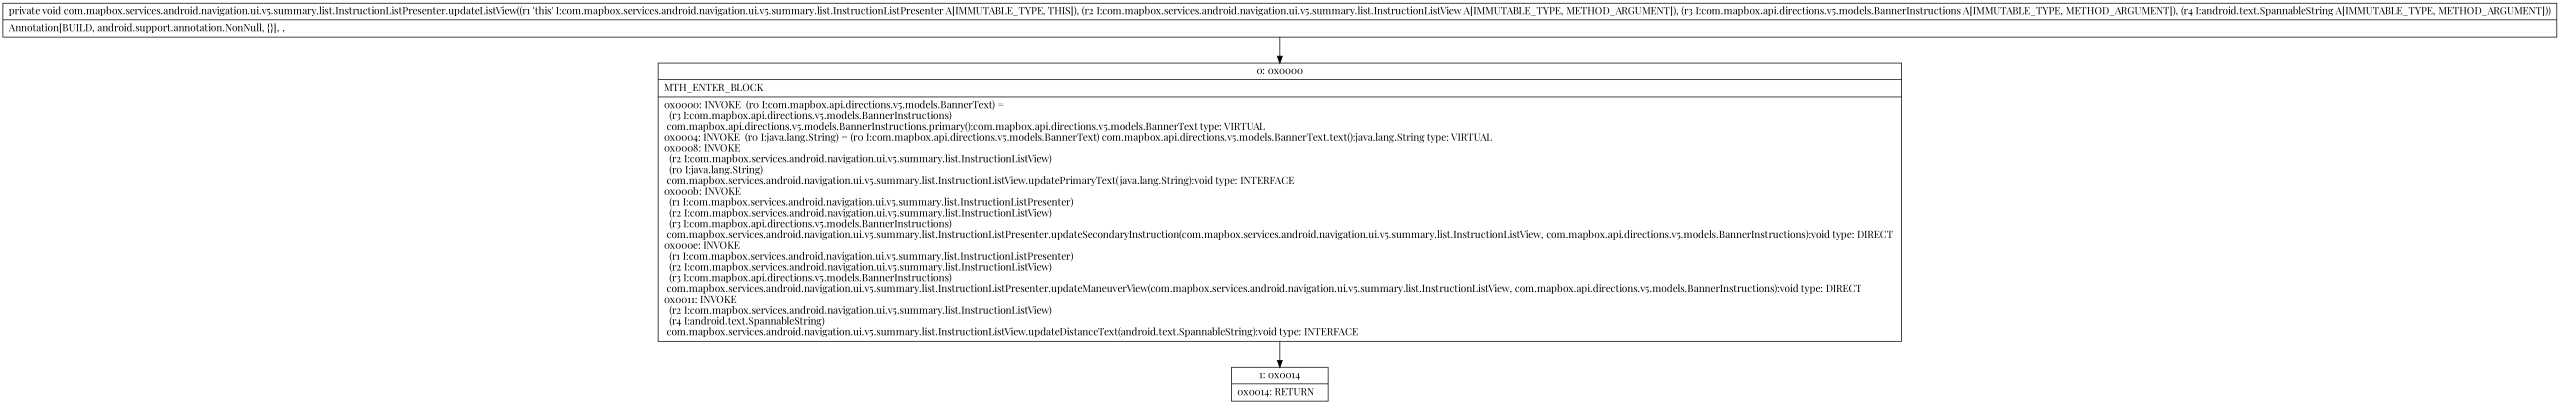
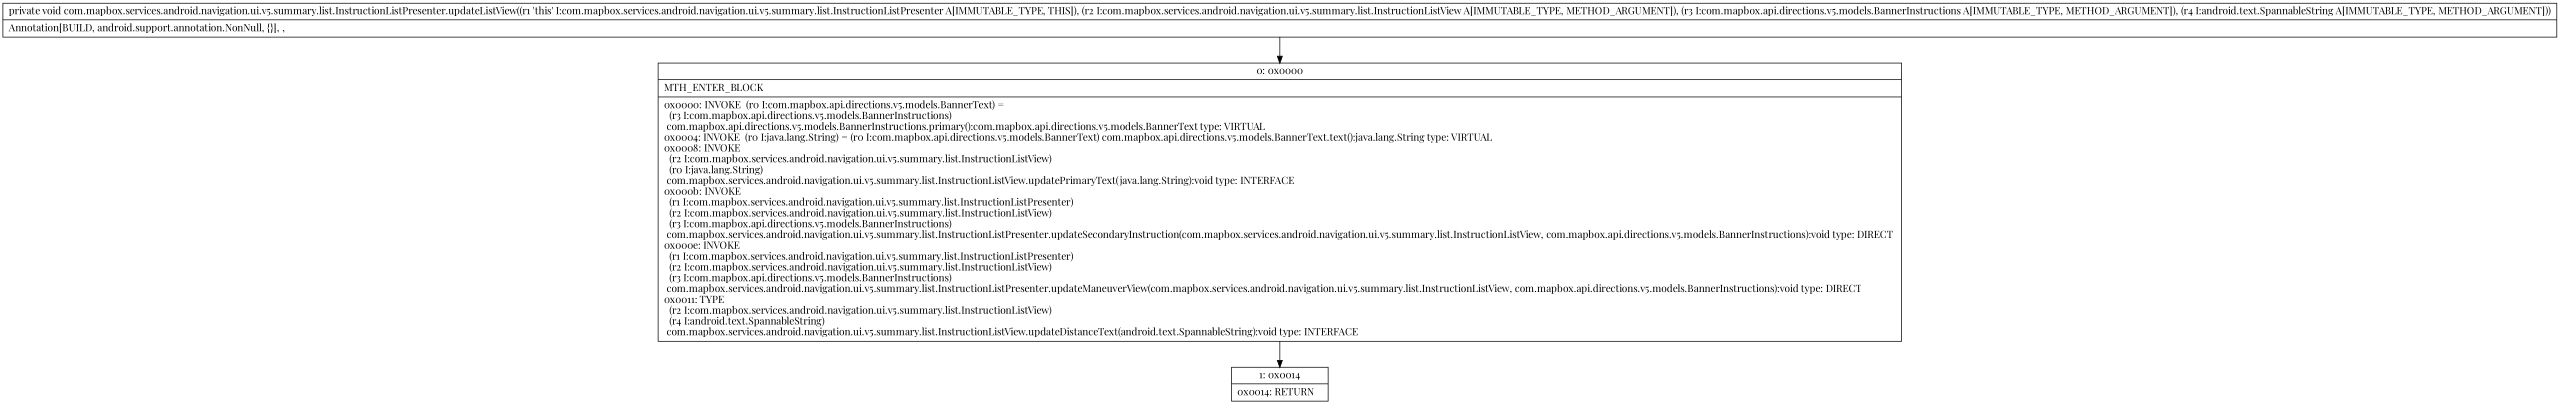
(703, 300) -> (697, 300)
